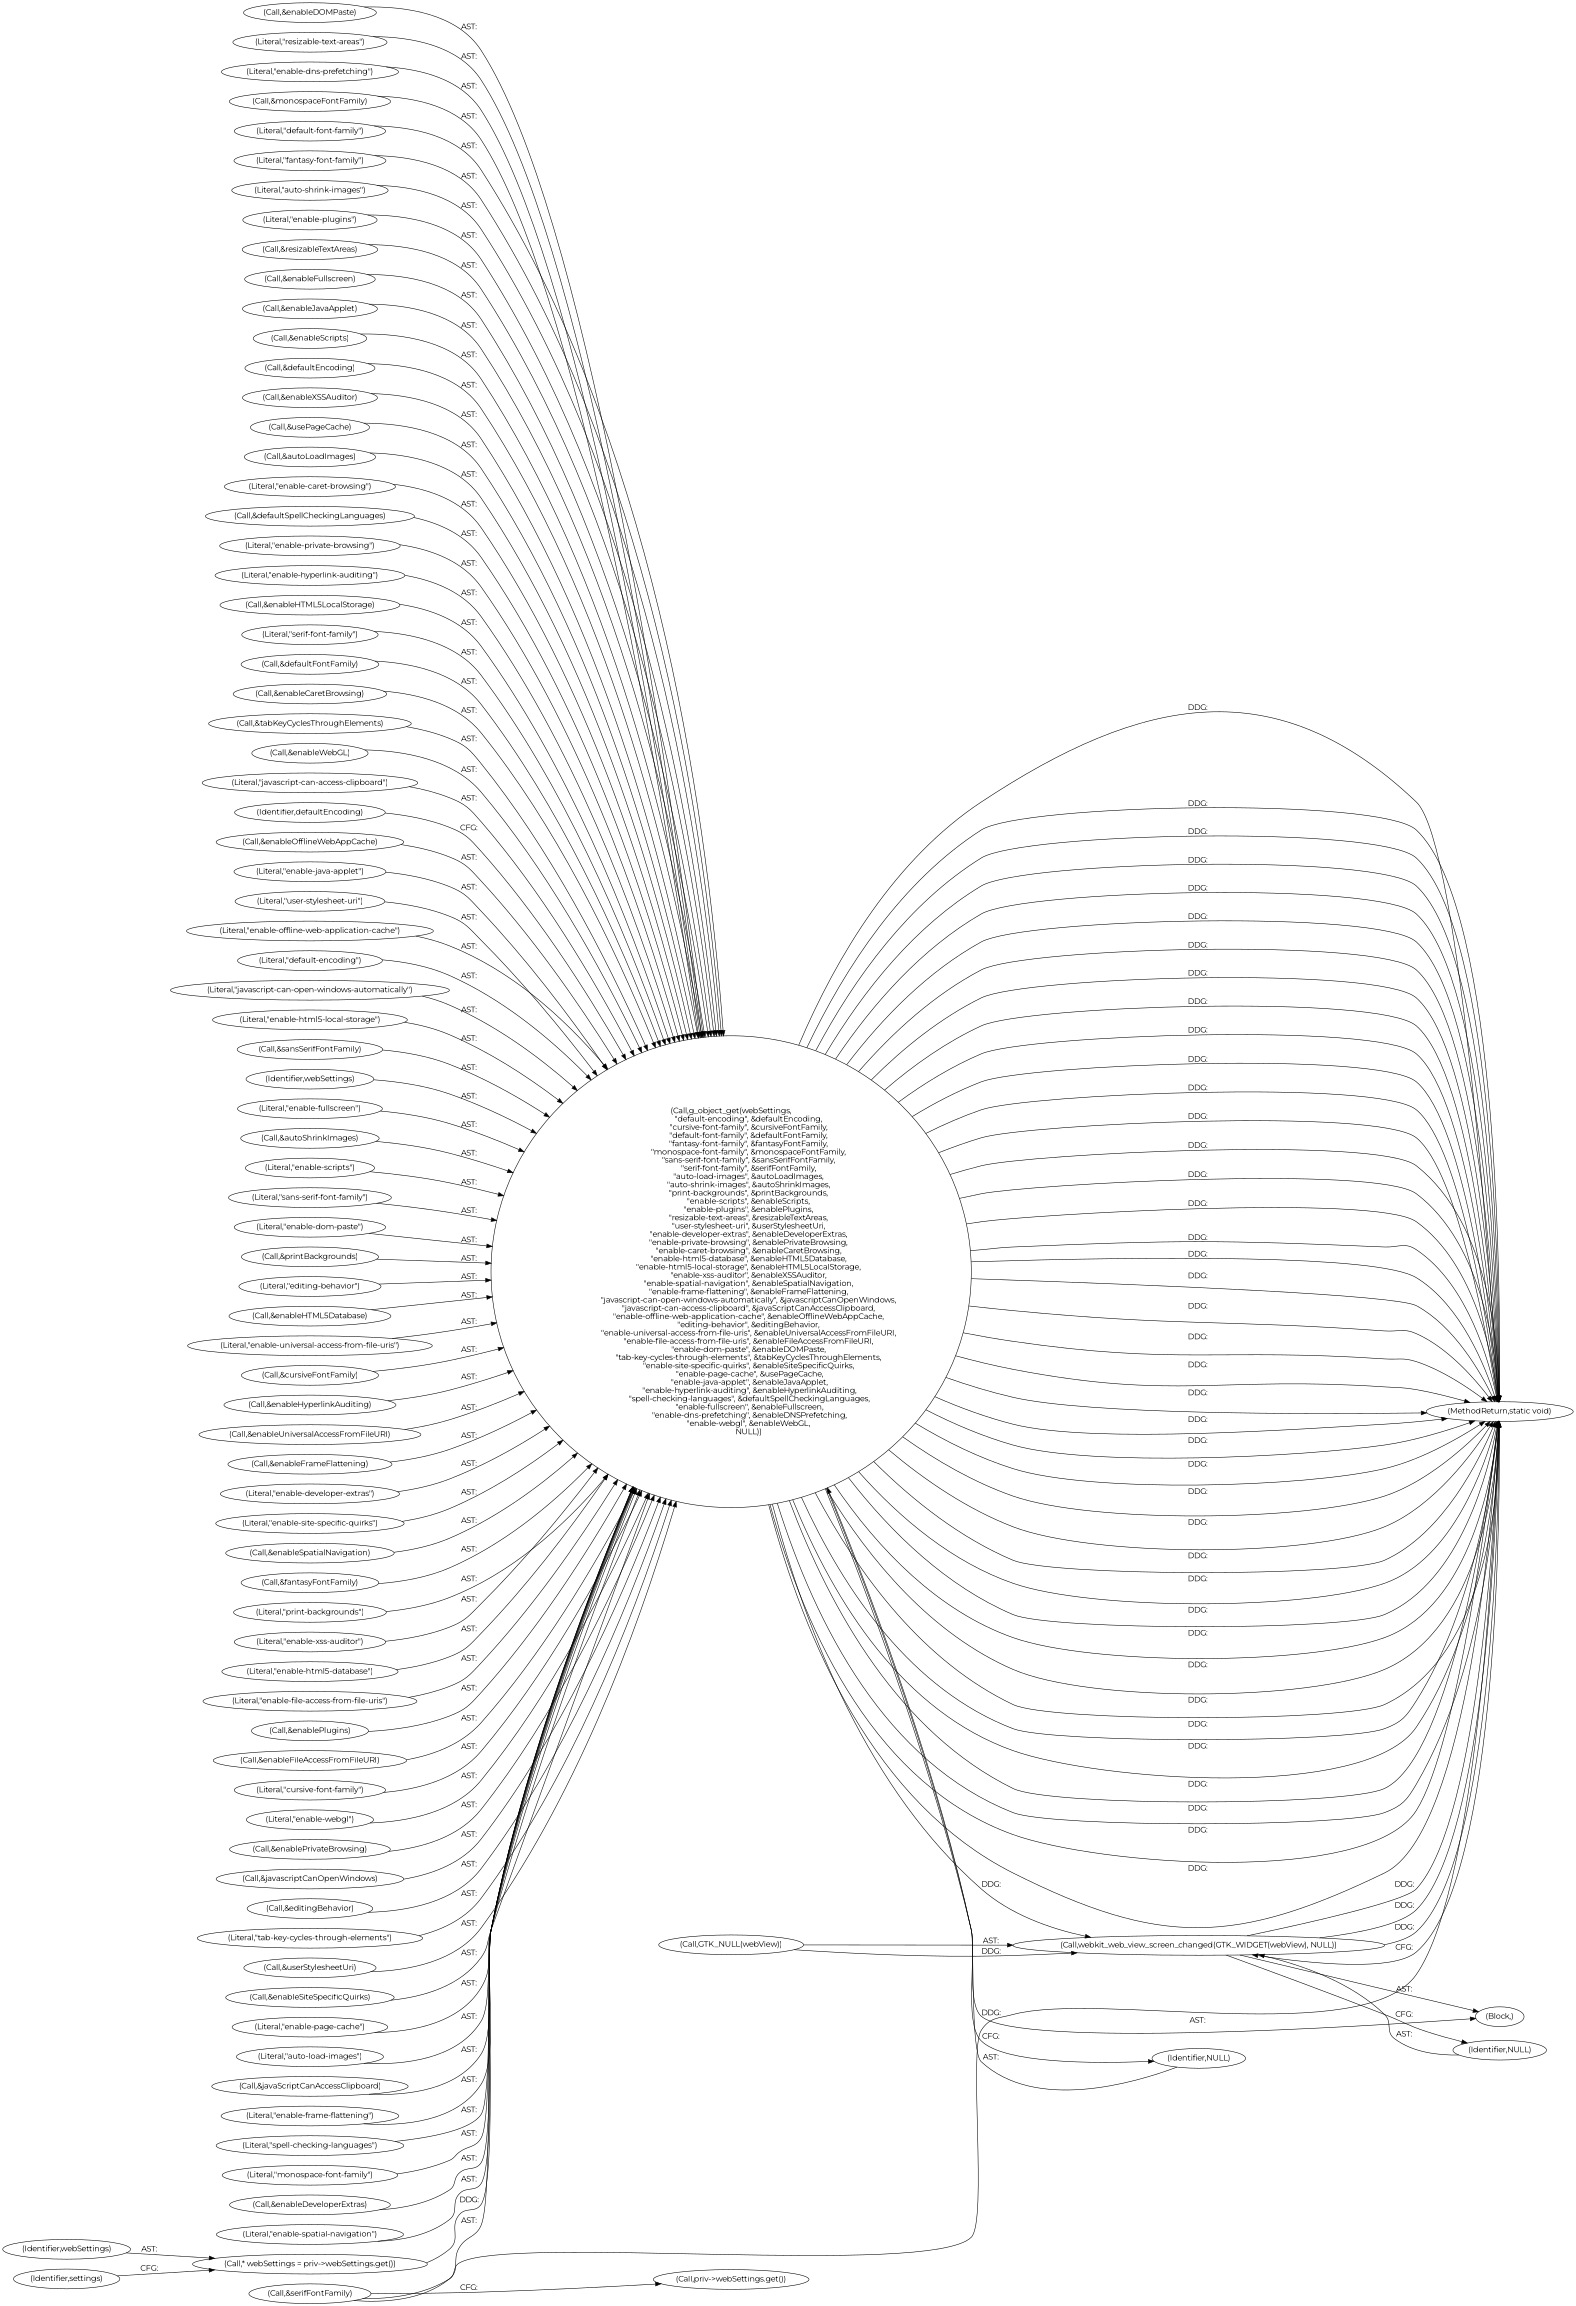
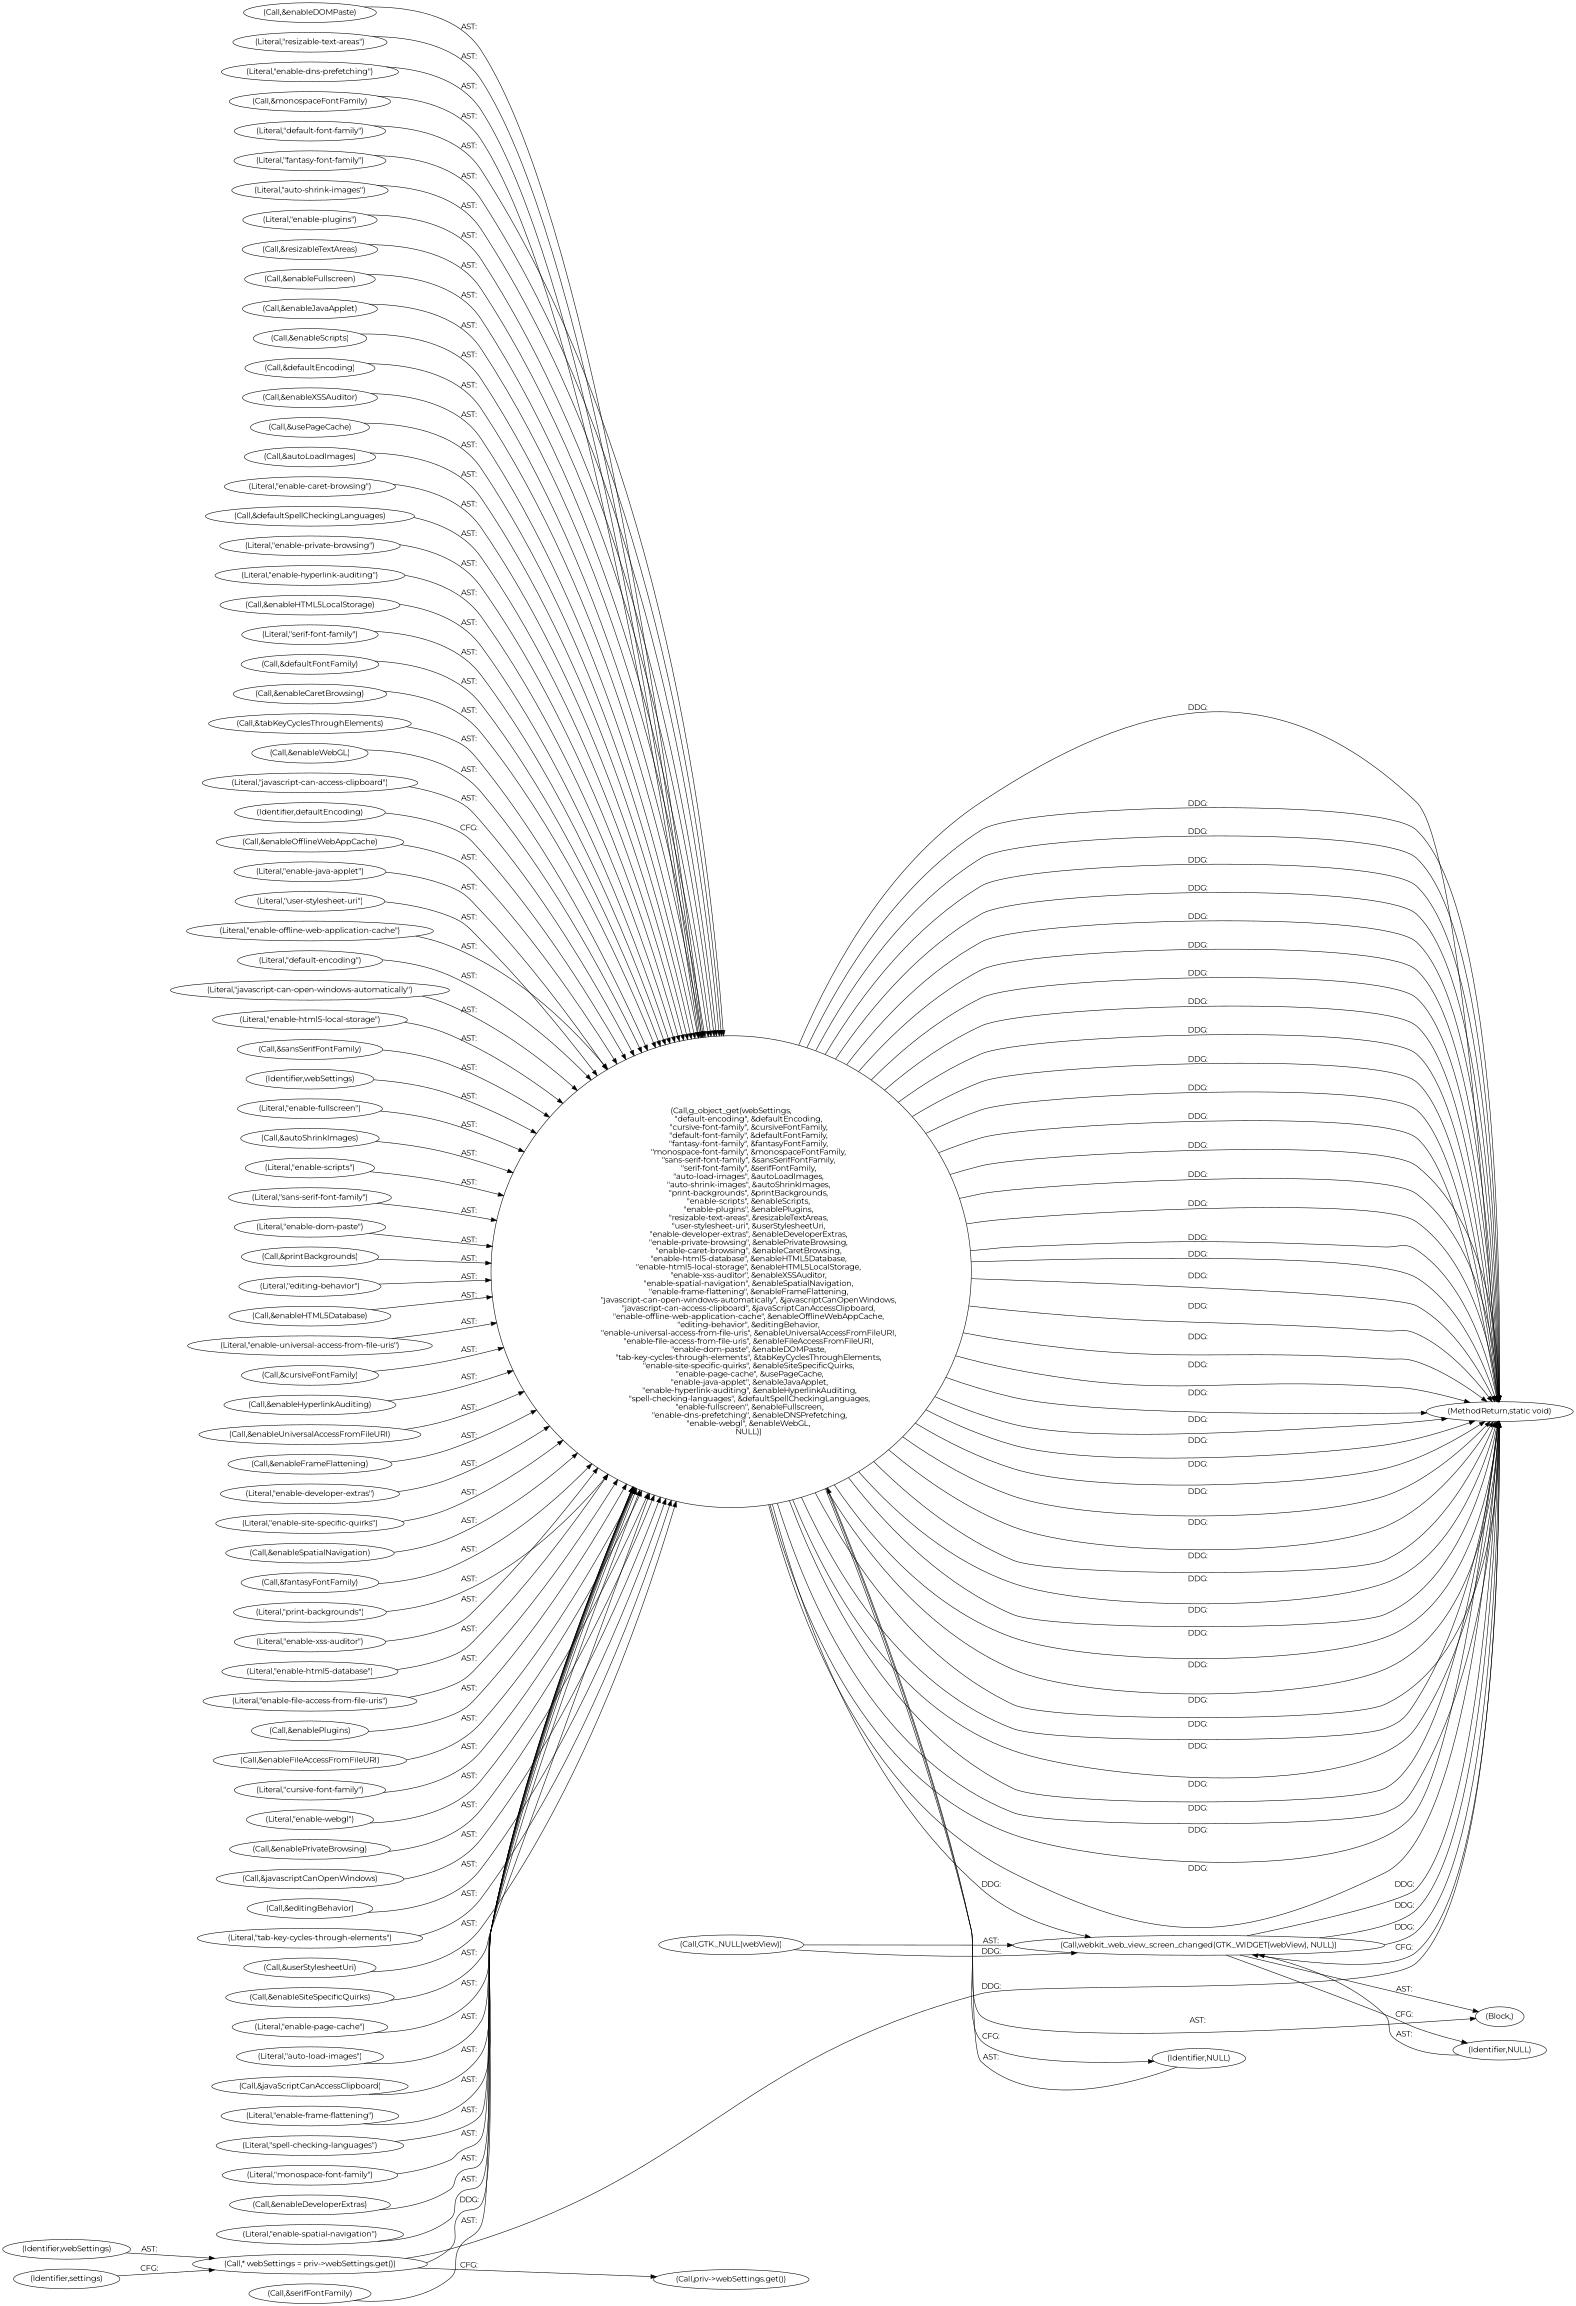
(1063, 2009) -> (1156, 1987)
(513, 2291) -> (534, 2272)
